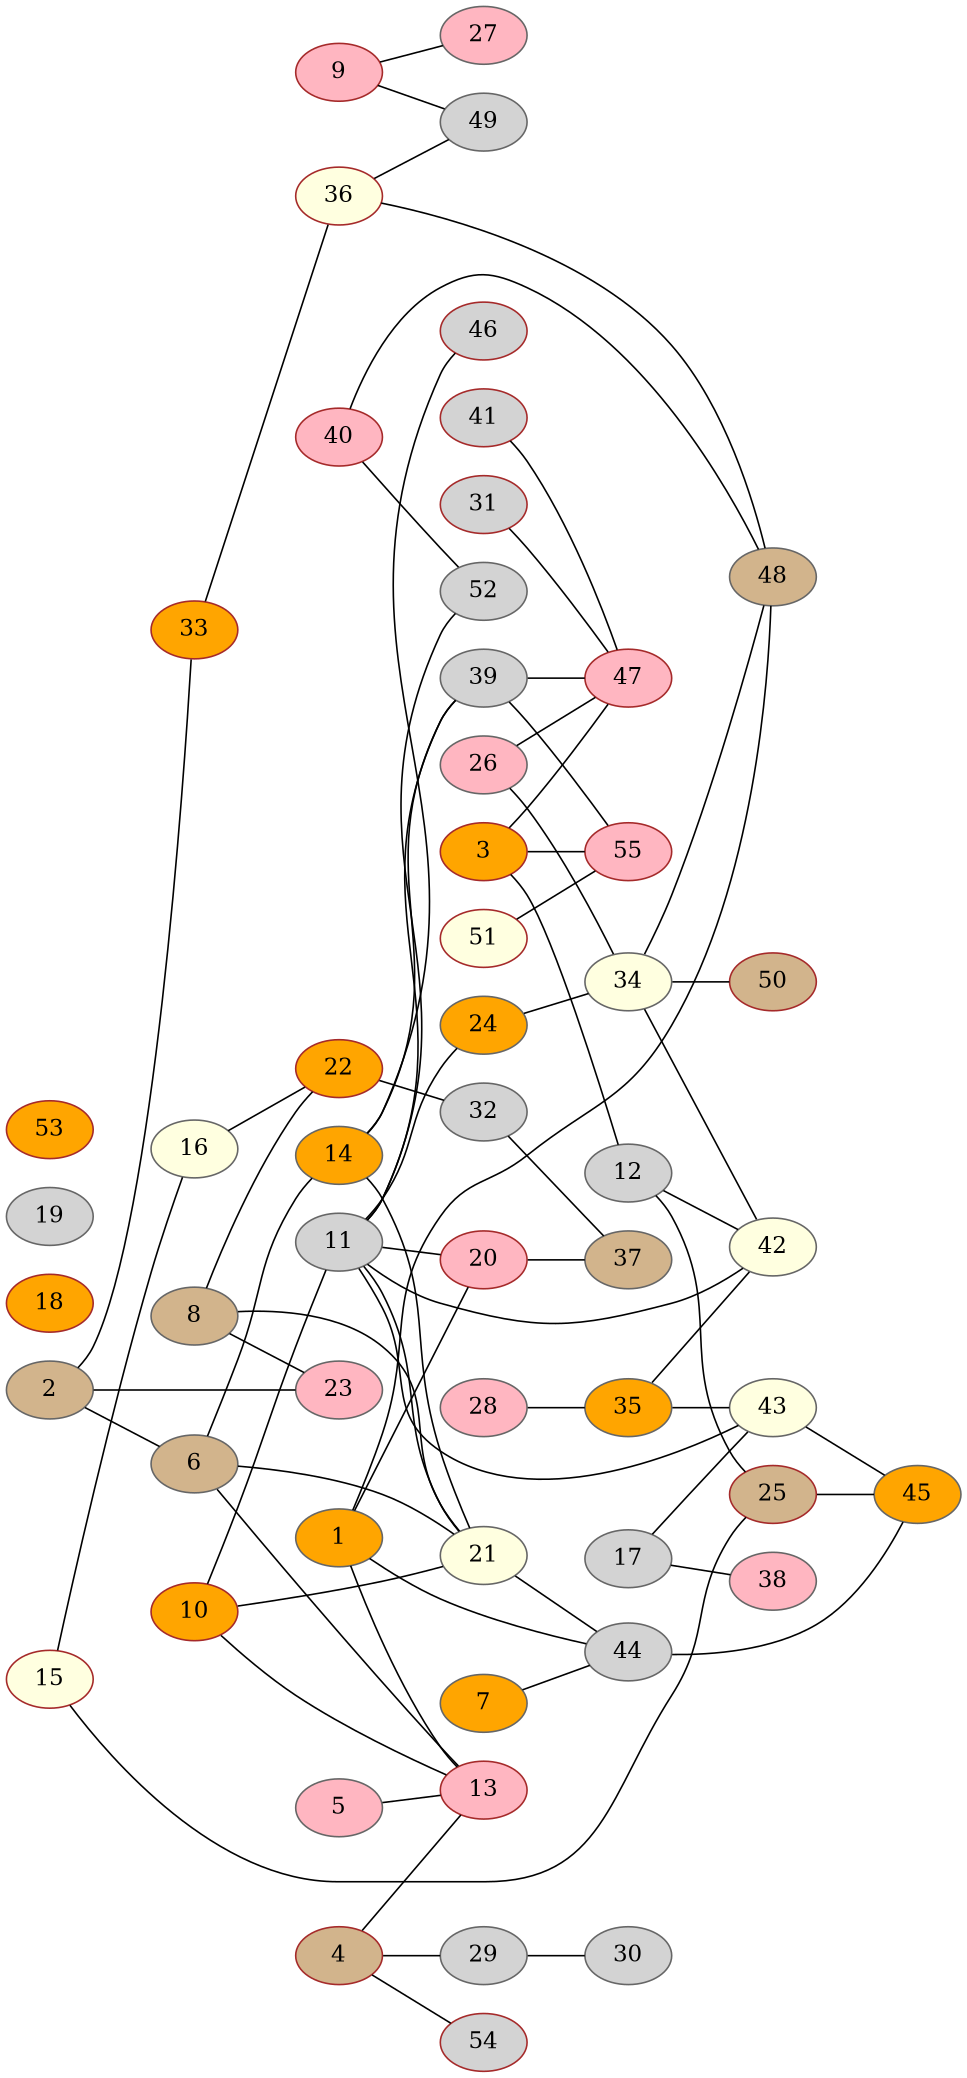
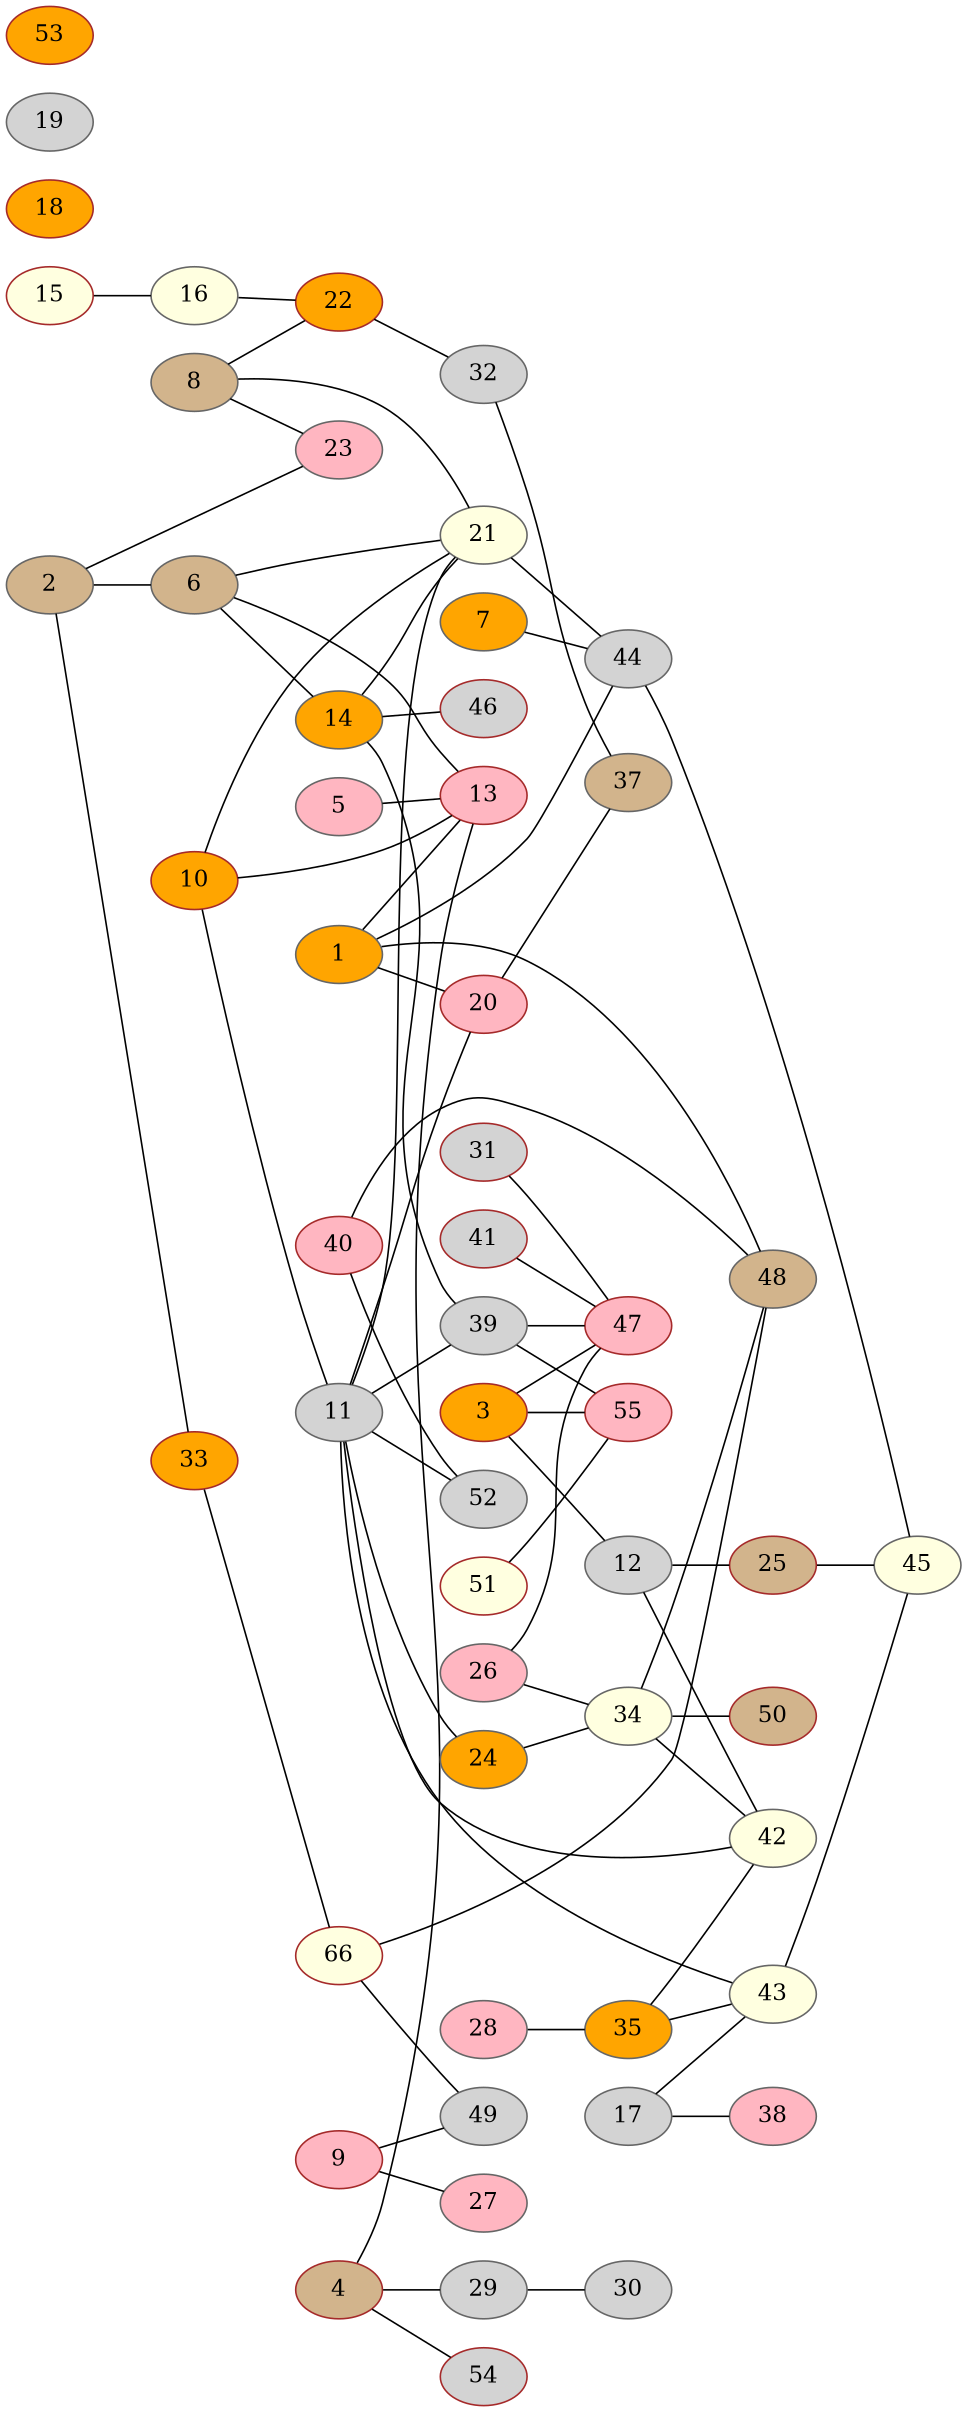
(339, 196) -> (339, 1956)
(918, 1494) -> (918, 1565)
(484, 1882) -> none
